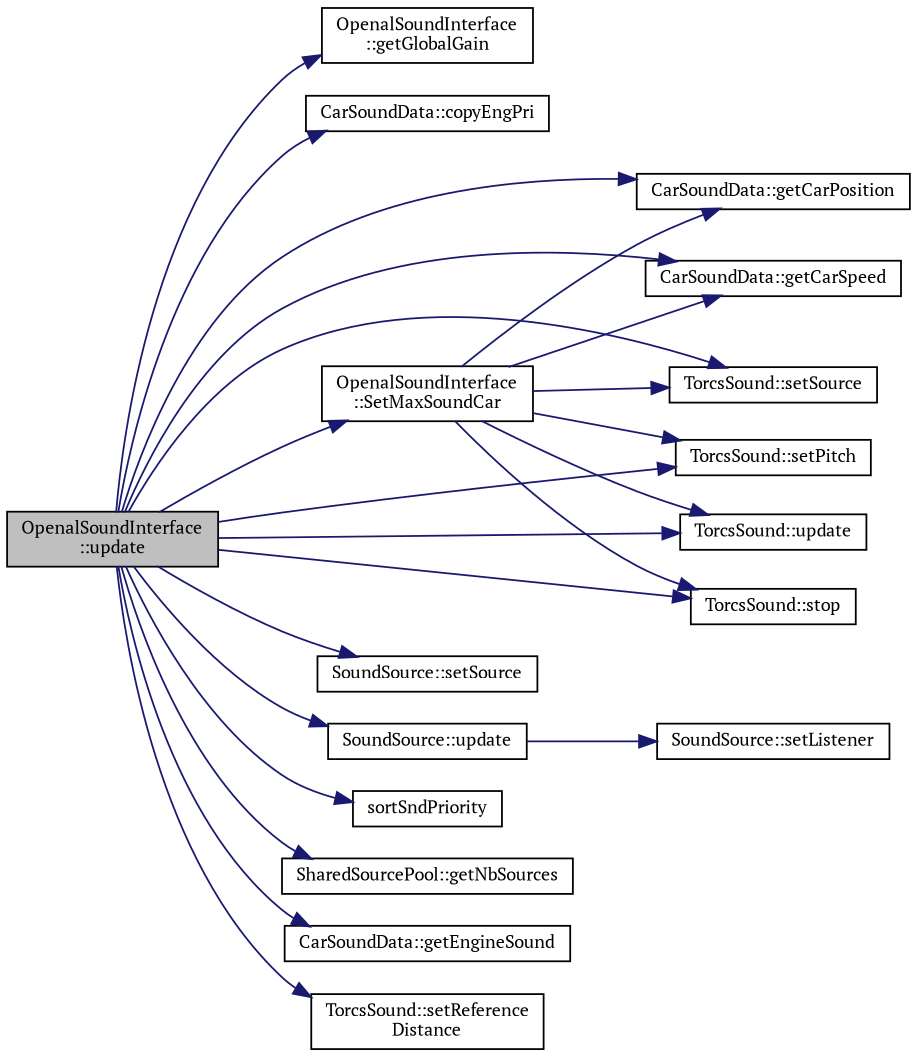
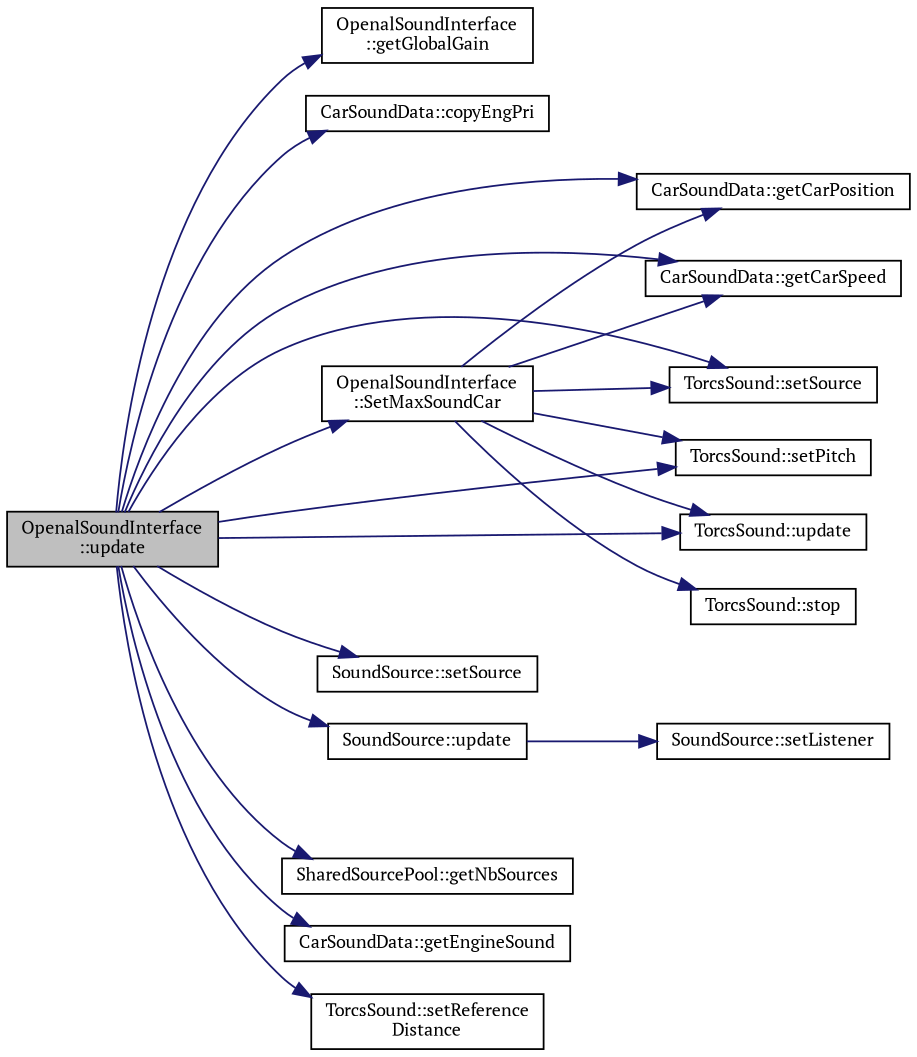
(446, 573) -> none
(427, 809) -> none
